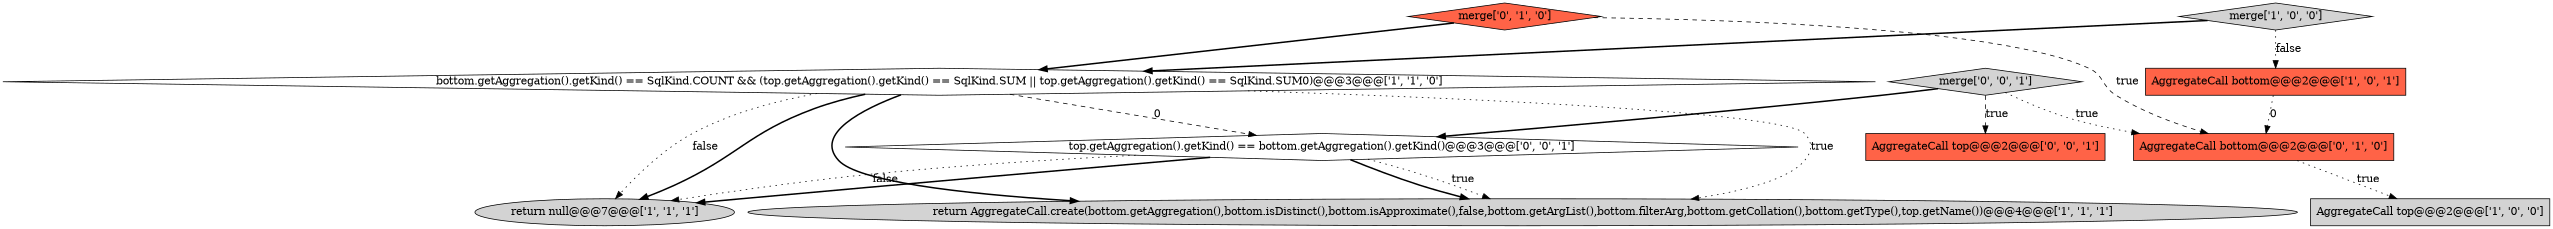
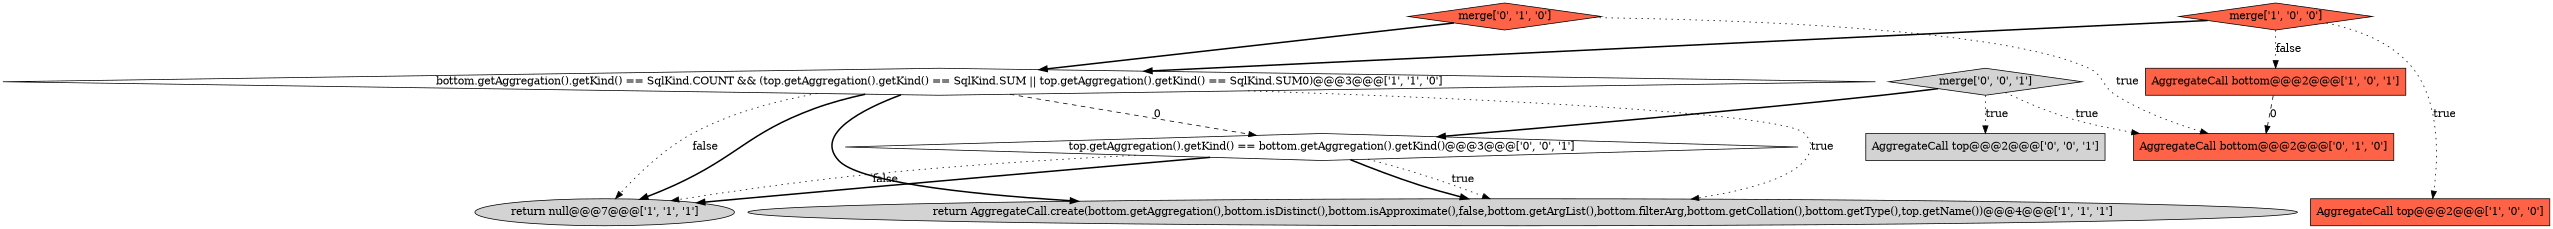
(2276, 16) -> (2276, 16)
(1877, 30) -> (1877, 30)
(1985, 111) -> (1985, 111)
(2270, 111) -> (2270, 111)
(1985, 147) -> (1985, 147)
(2343, 178) -> (2421, 80)
(2430, 212) -> (2430, 212)
